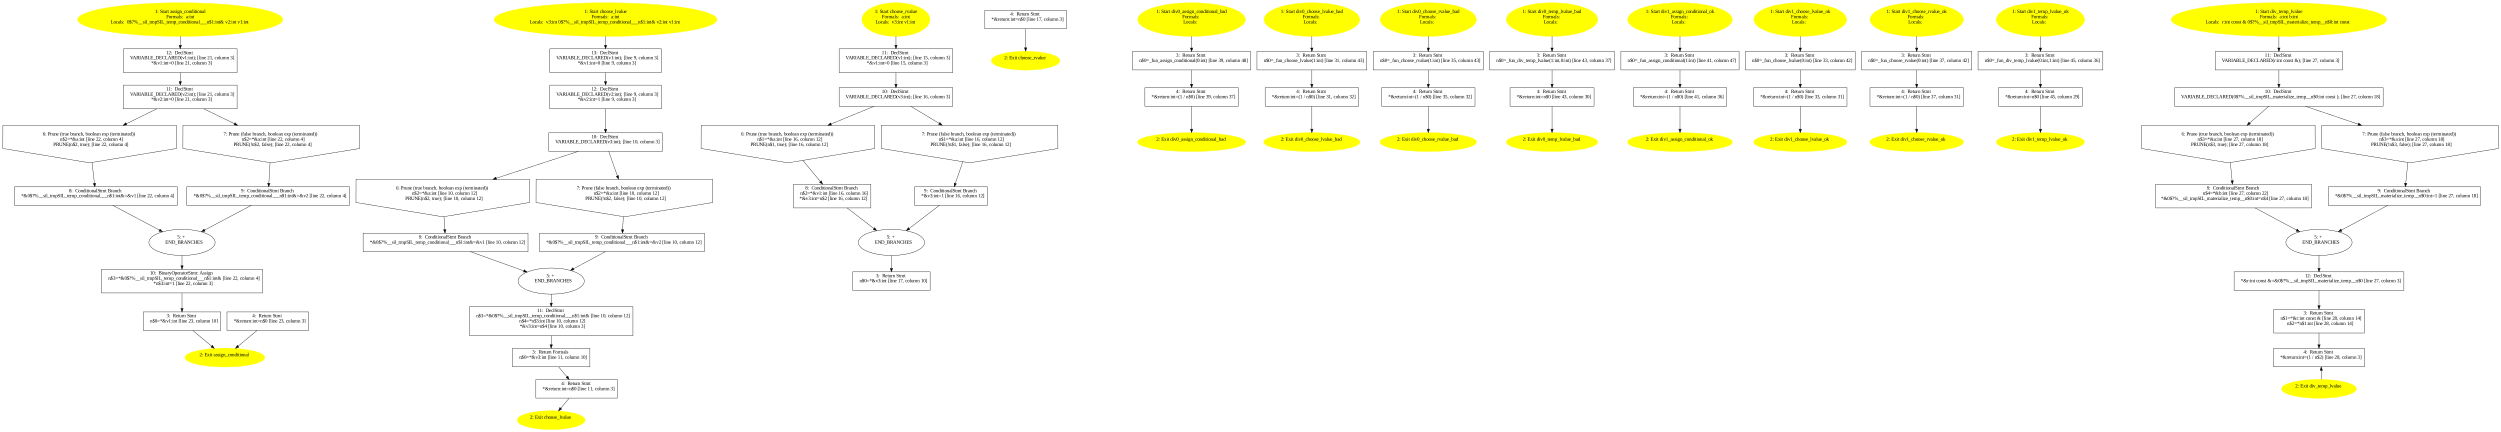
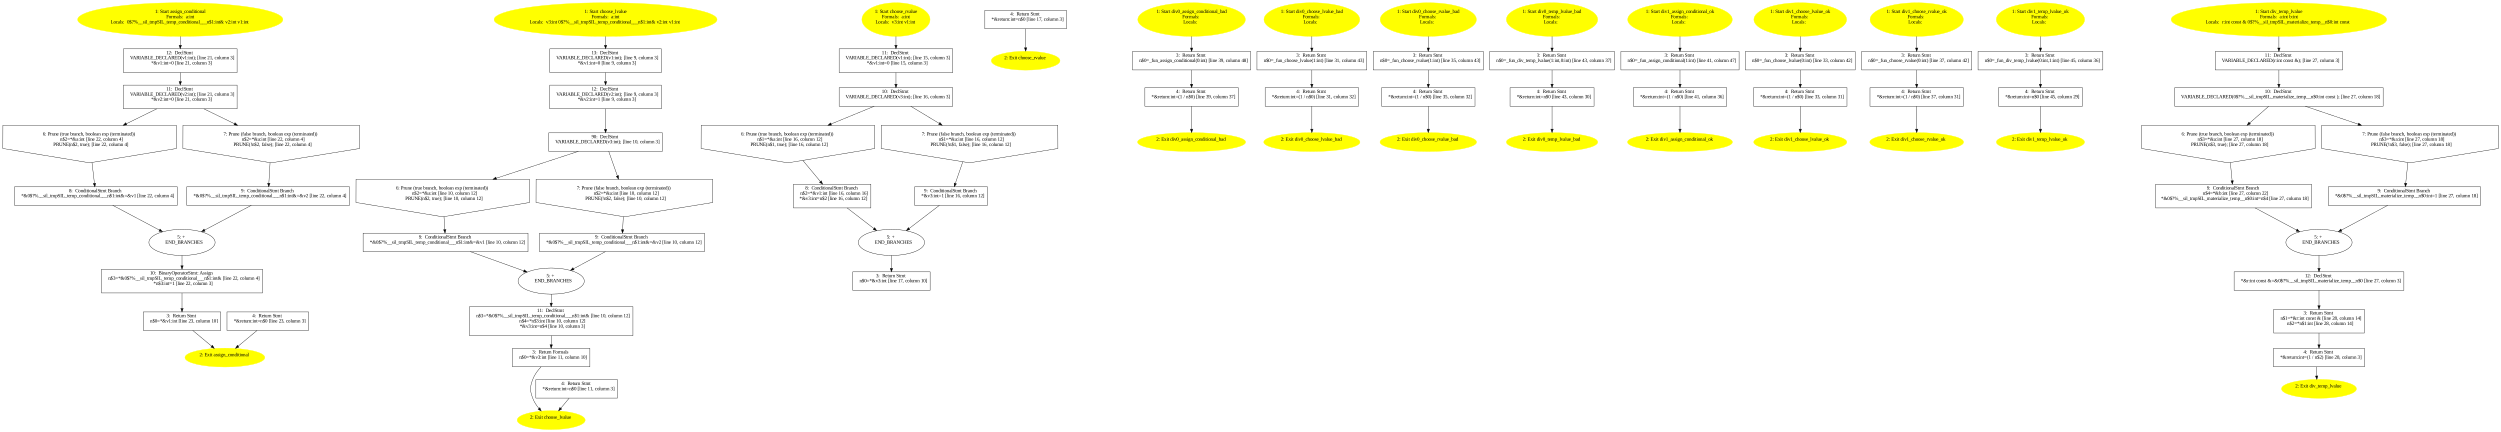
(606, 142) -> (606, 142)
(563, 372) -> (531, 387)
(2321, 375) -> (2317, 371)
